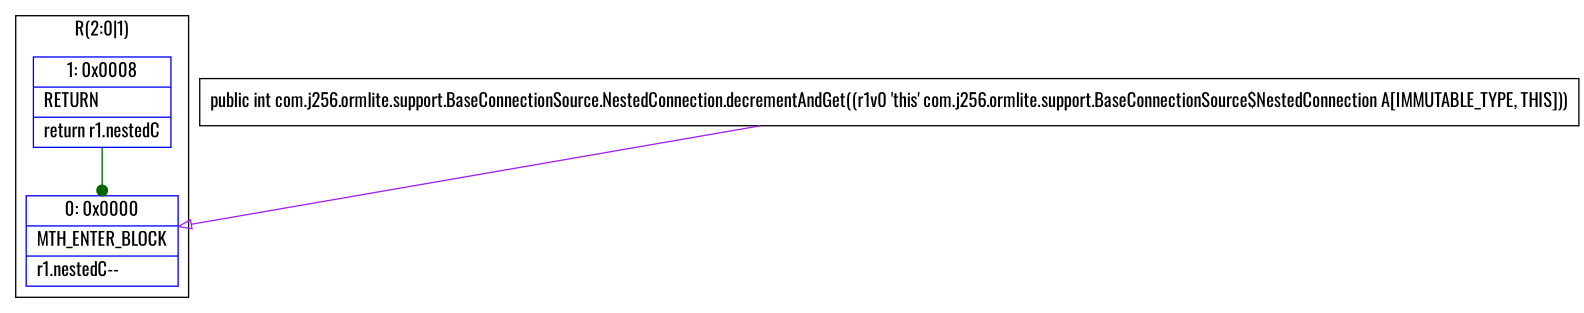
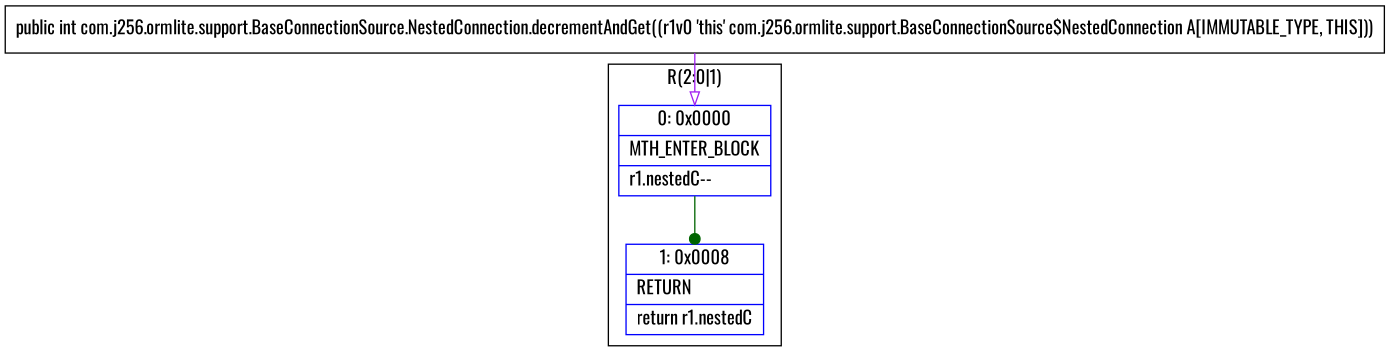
(102, 166) -> (695, 215)
